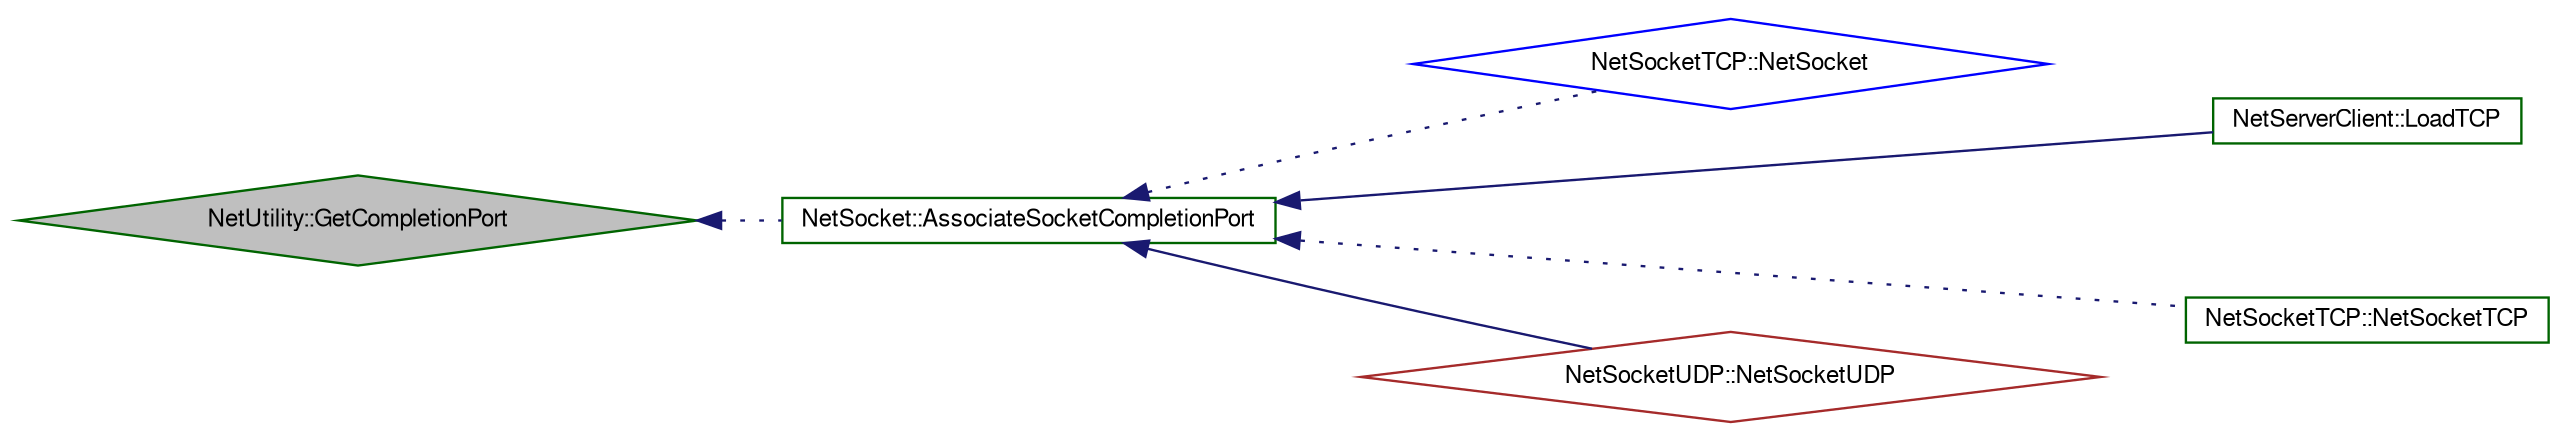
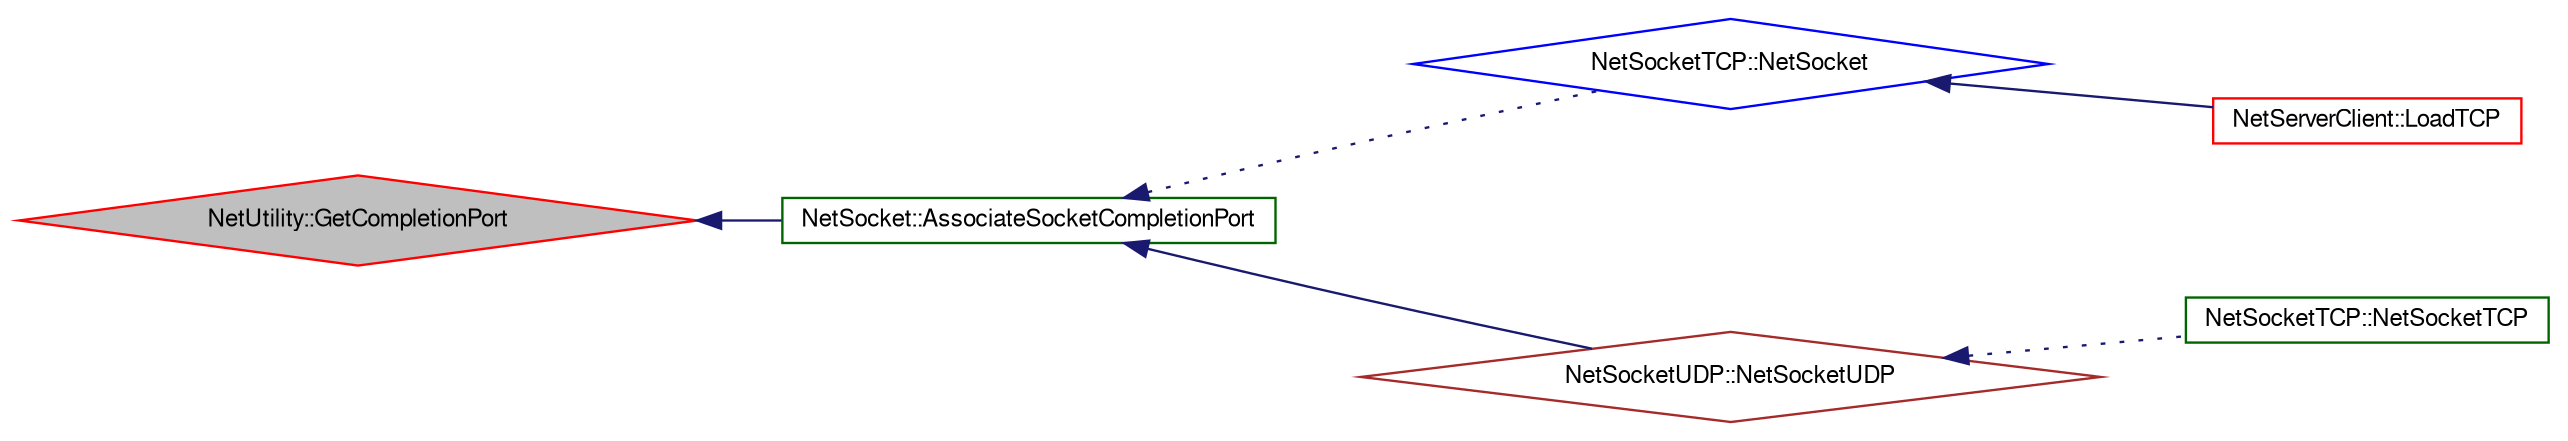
(2367, 121) -> (2367, 121)
(1757, 166) -> (2082, 95)
(358, 220) -> (358, 220)
(751, 220) -> (751, 220)
(1743, 274) -> (2077, 346)
